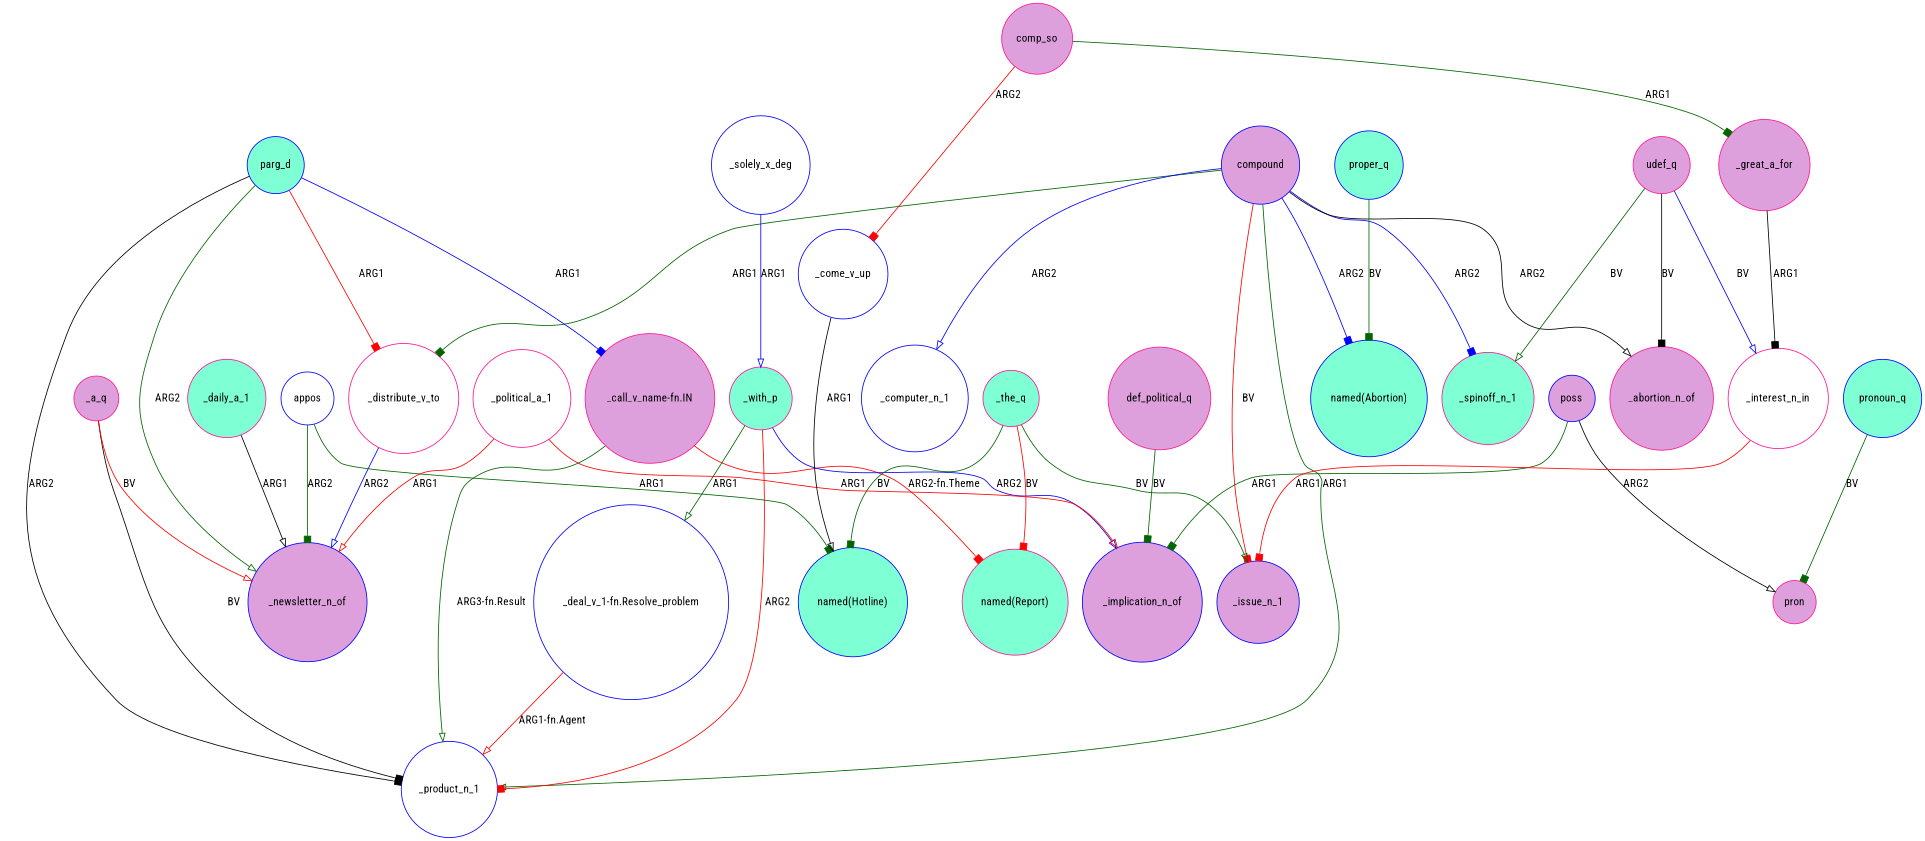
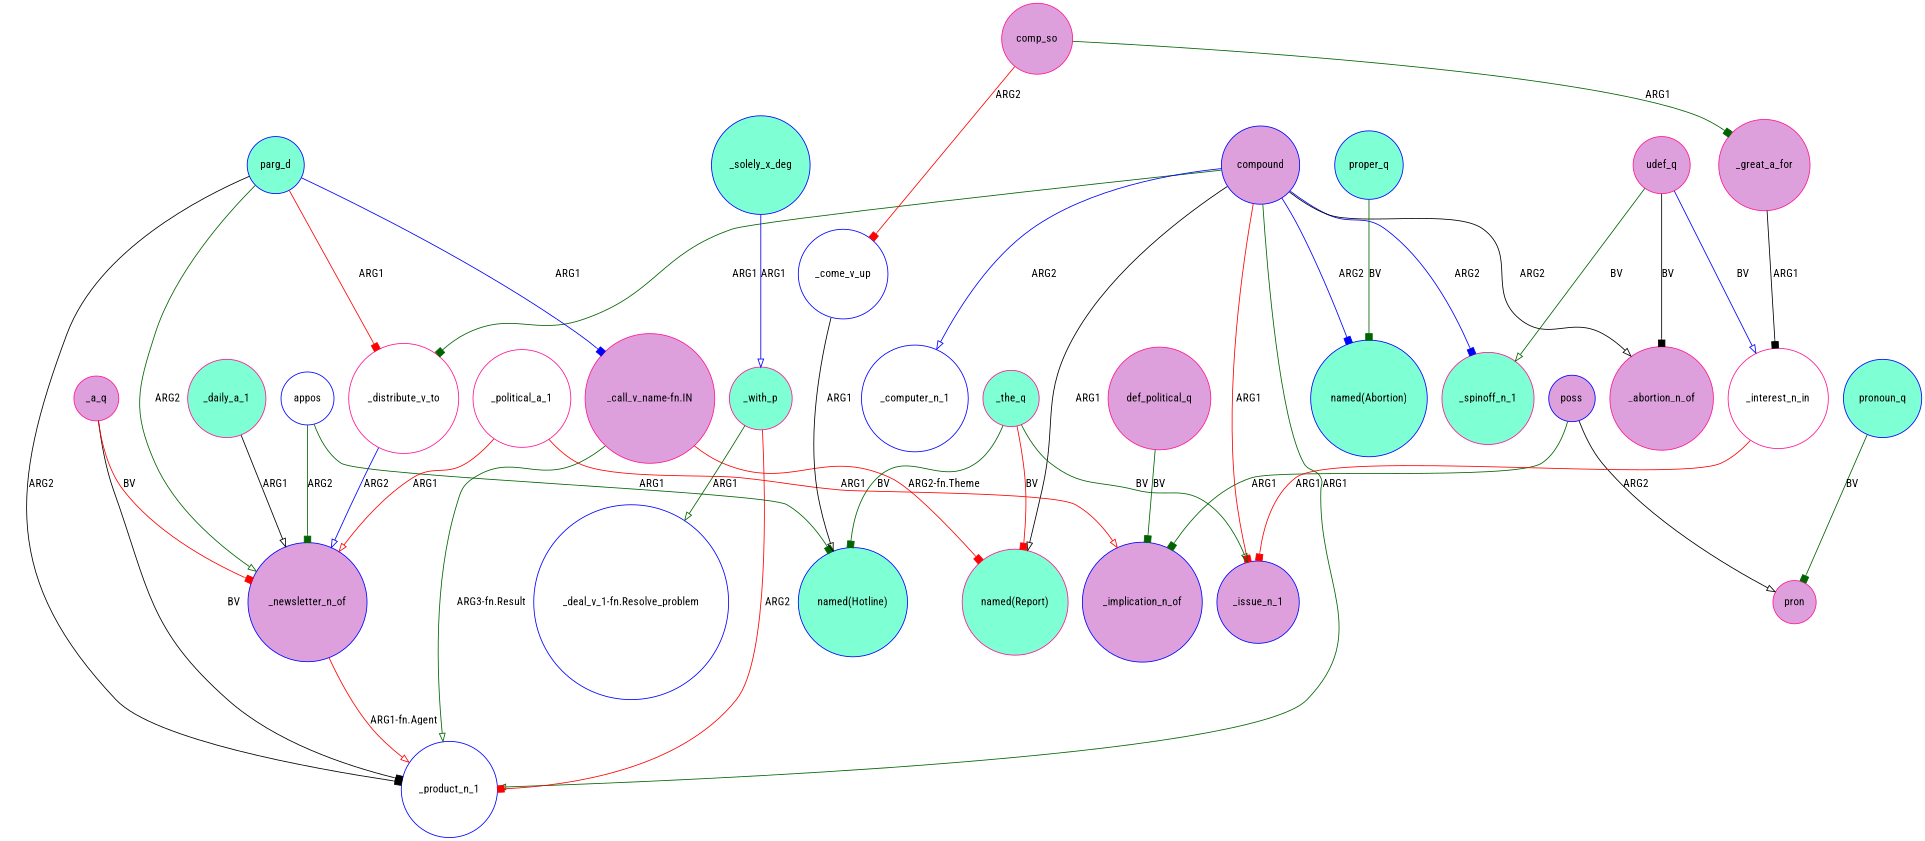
(761, 165) -> (761, 165)
none -> (1075, 335)
(1249, 398) -> (1249, 398)
(916, 472) -> none
(149, 518) -> (149, 518)
(526, 710) -> (360, 712)
